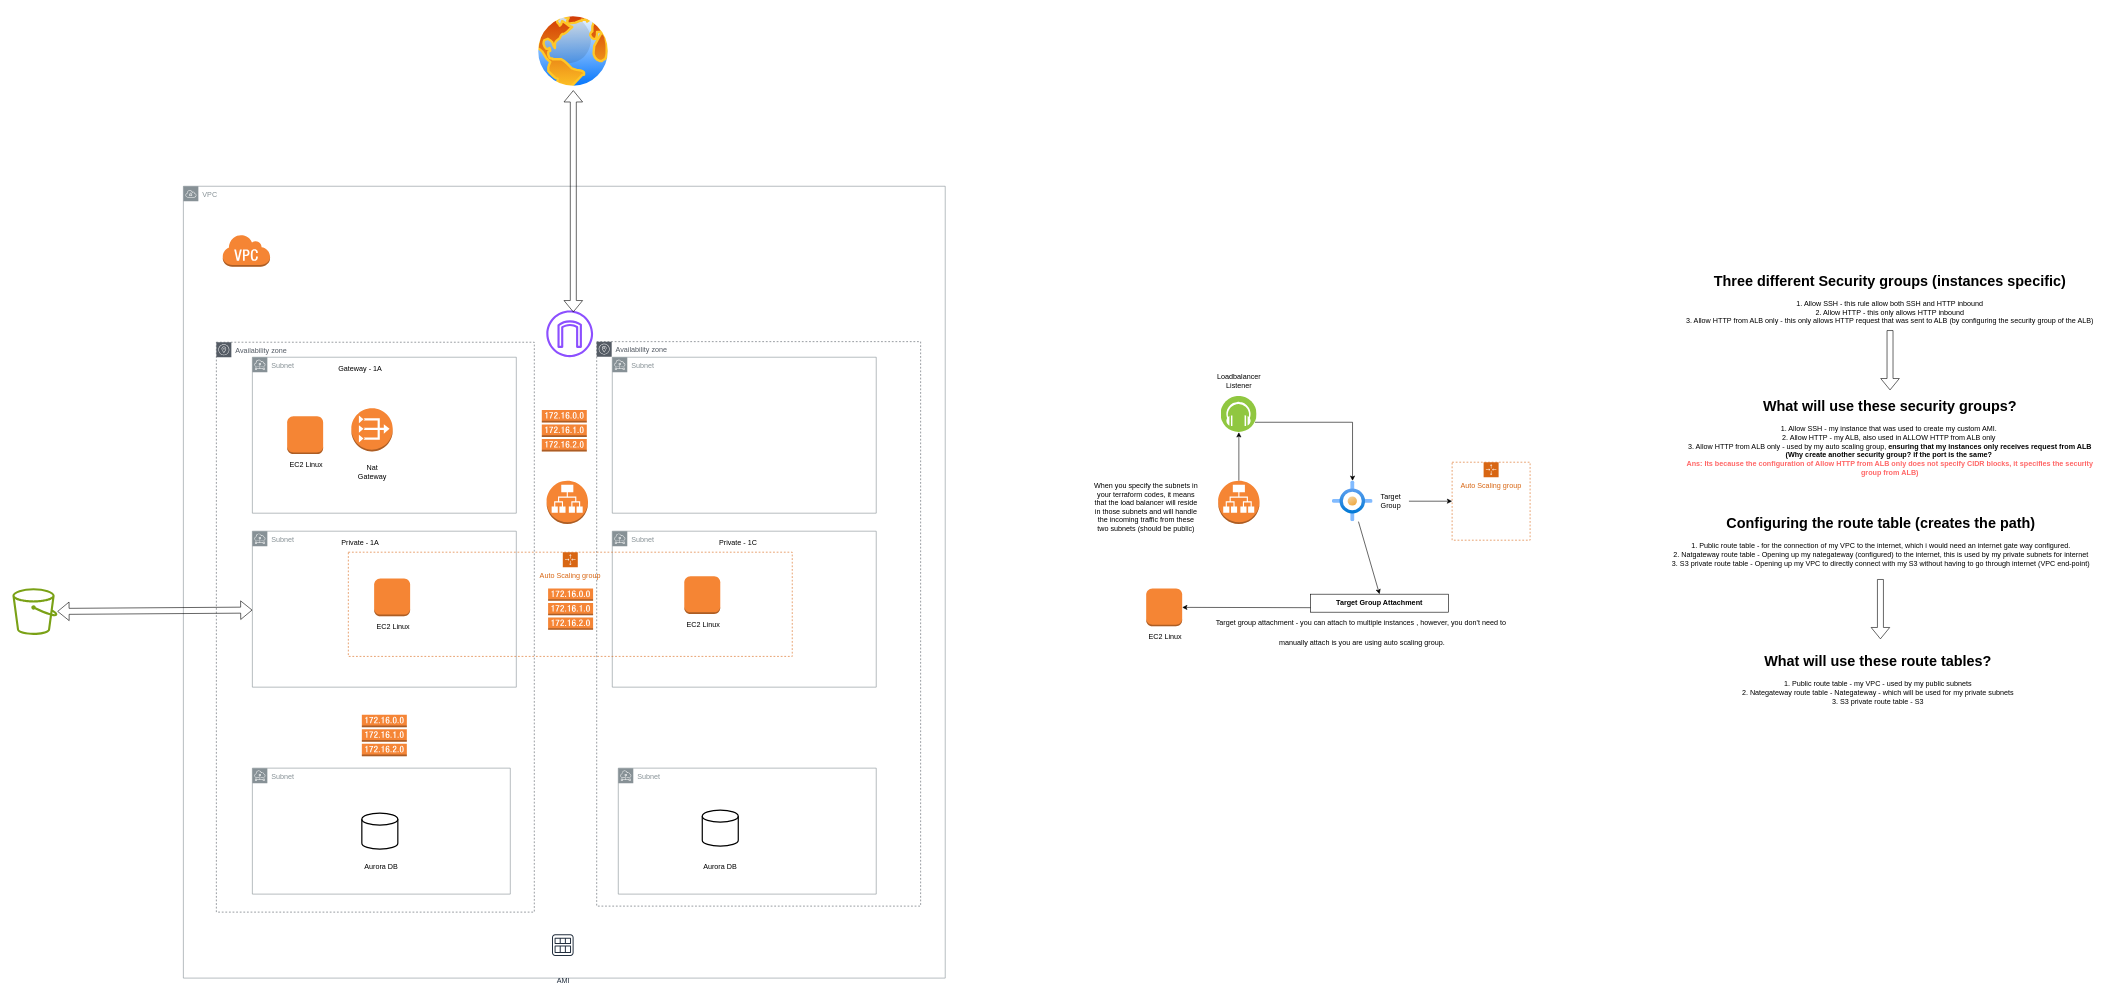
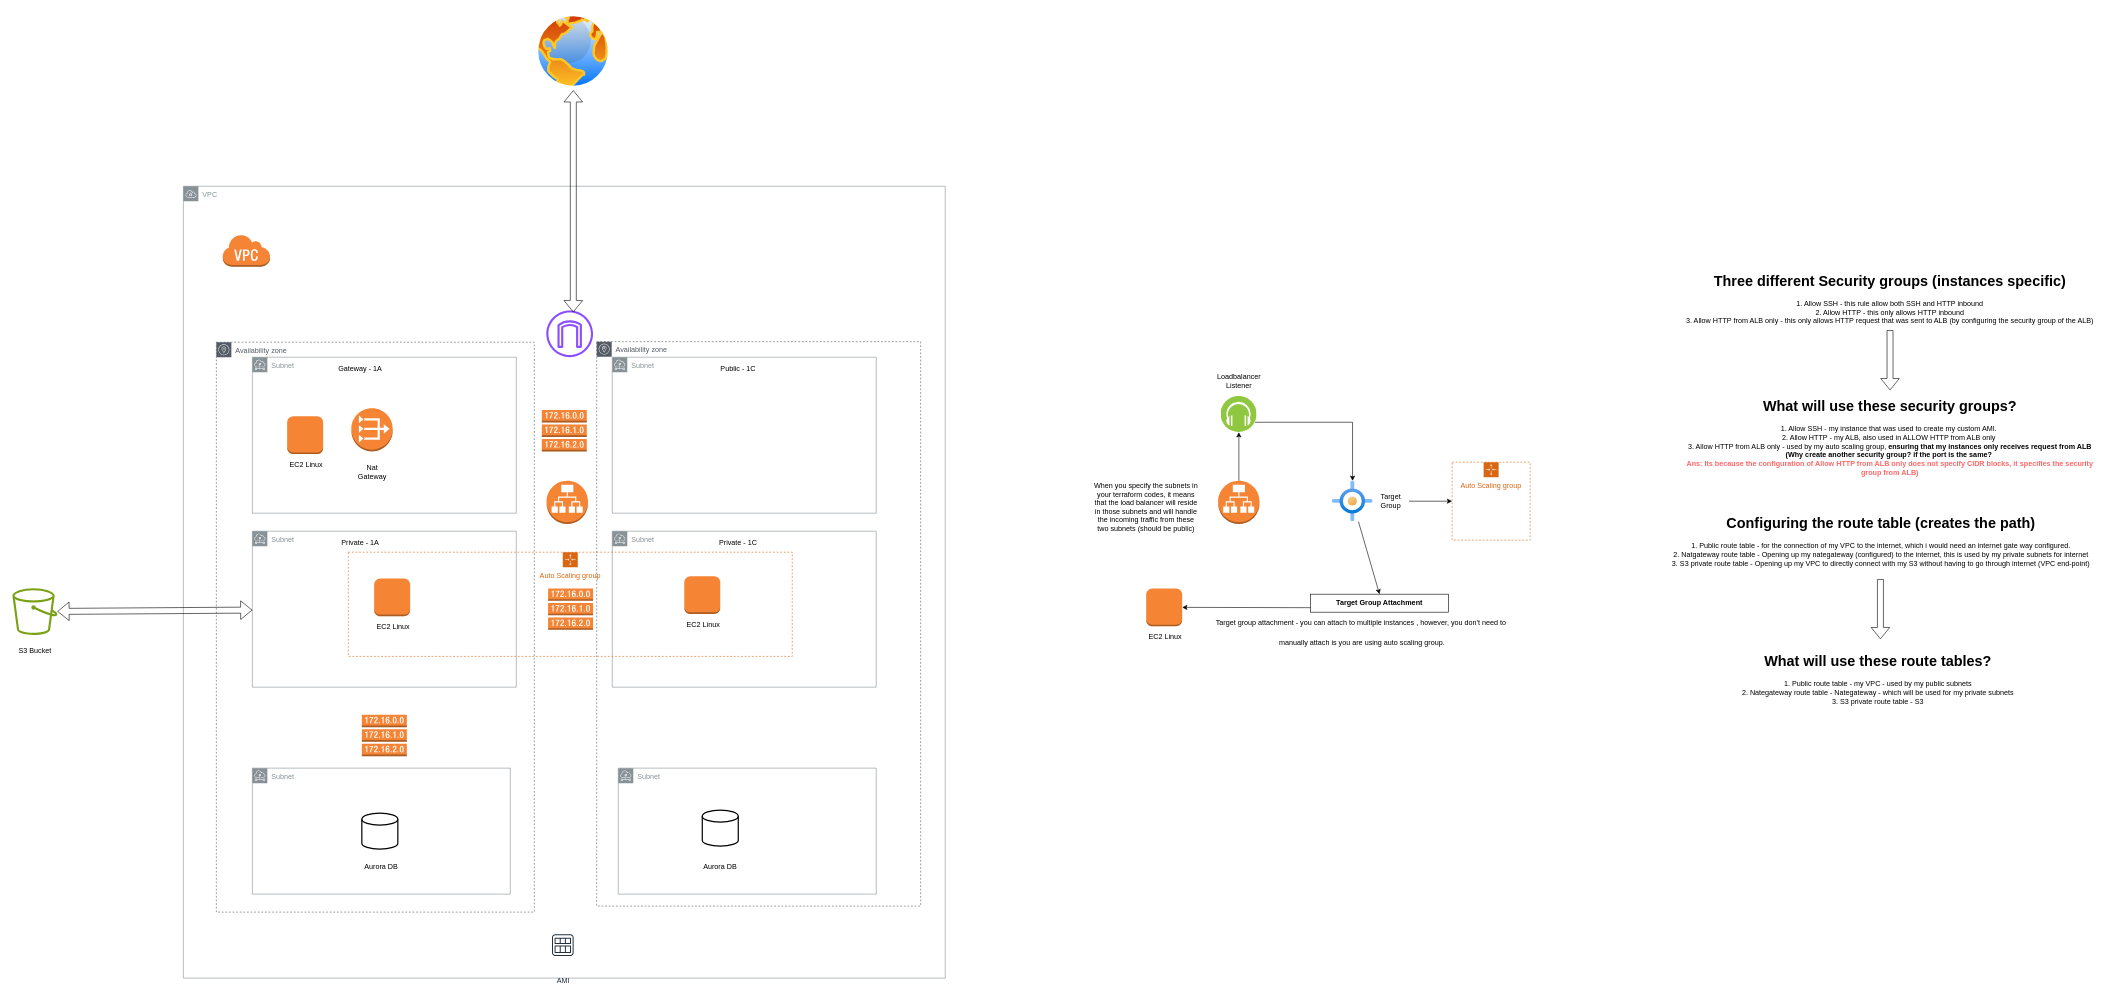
none -> (738, 369)
none -> (35, 651)
